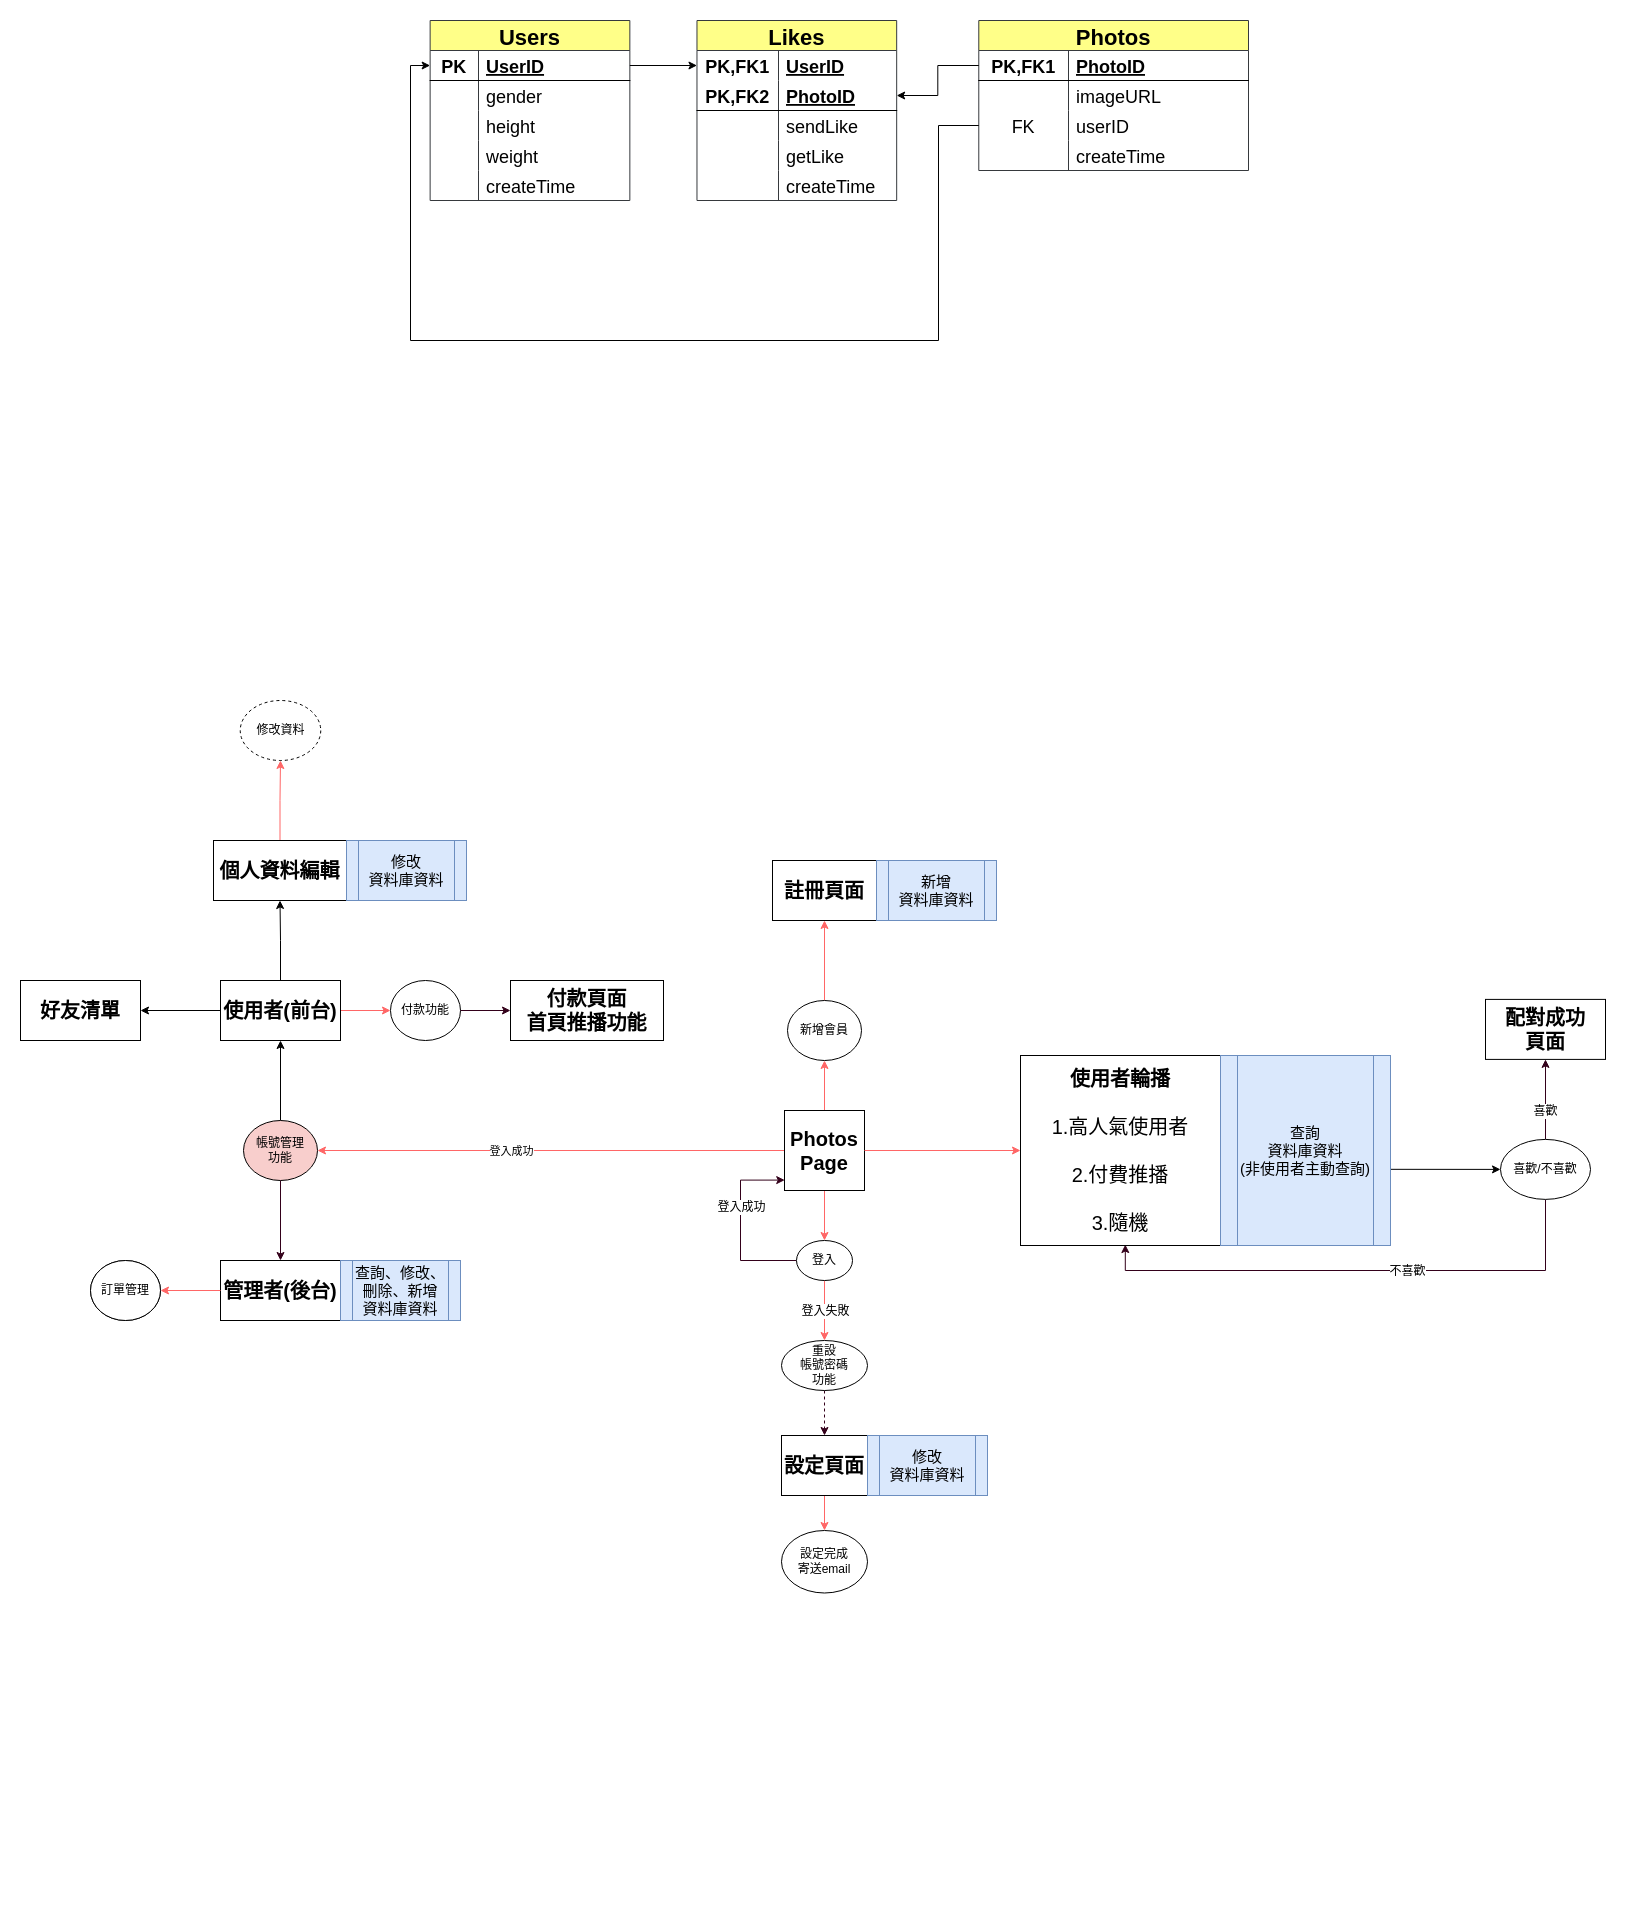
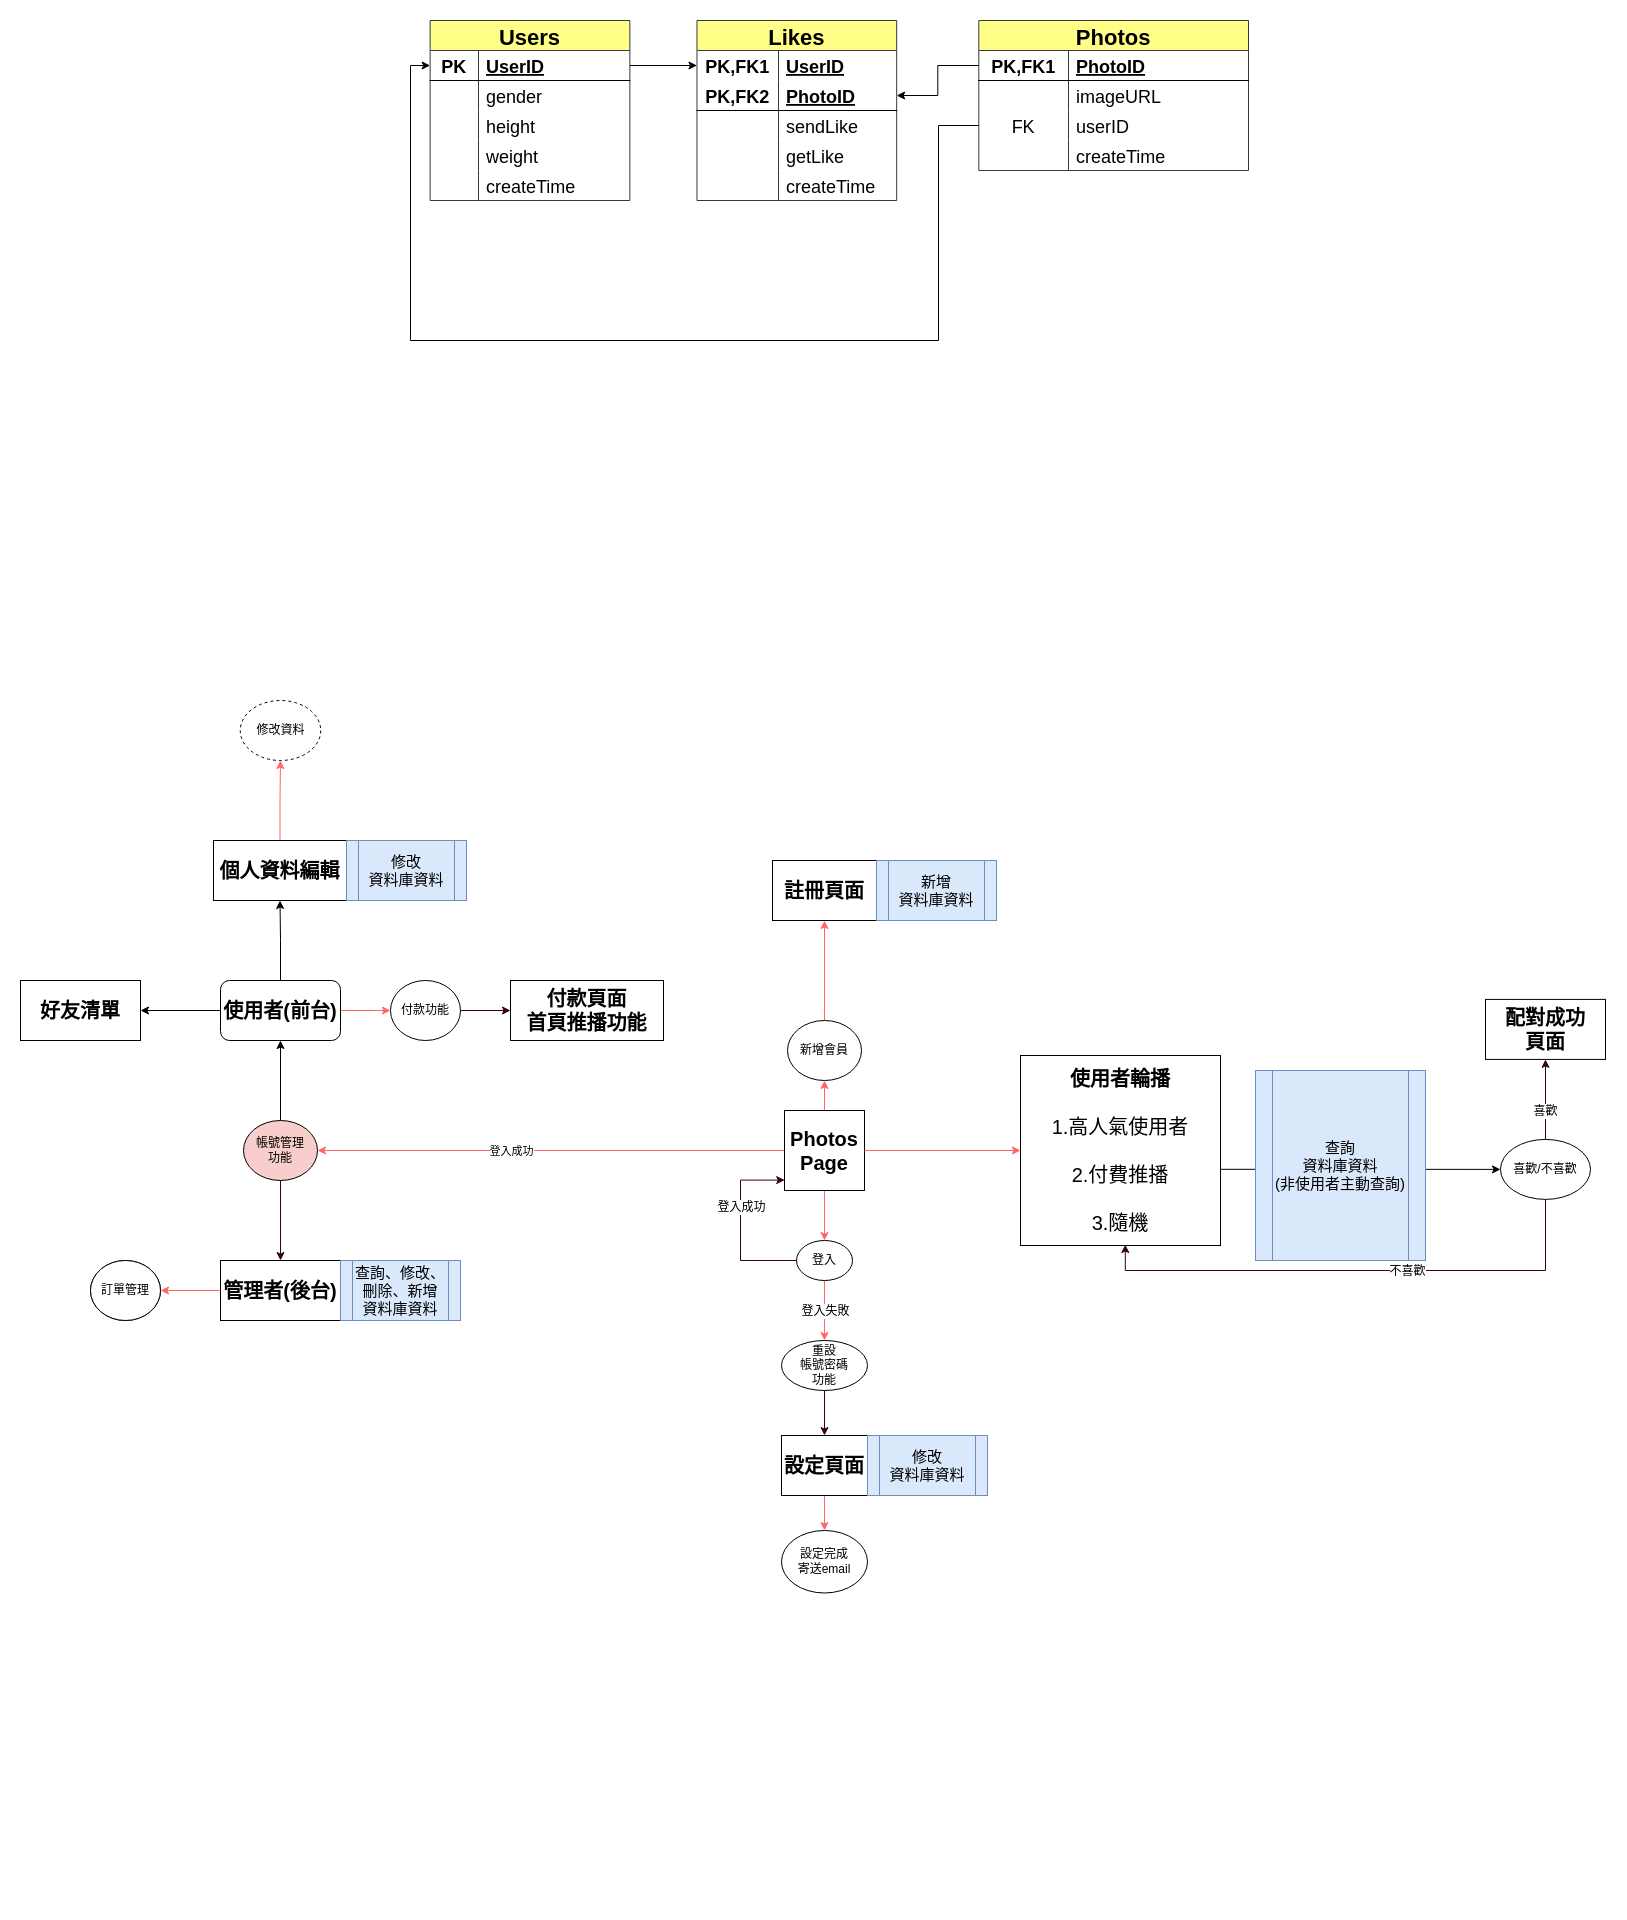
(281, 1011) -> (281, 1011)
(825, 1031) -> (825, 1051)
(1306, 1151) -> (1341, 1166)
(825, 1410) -> (825, 1410)
